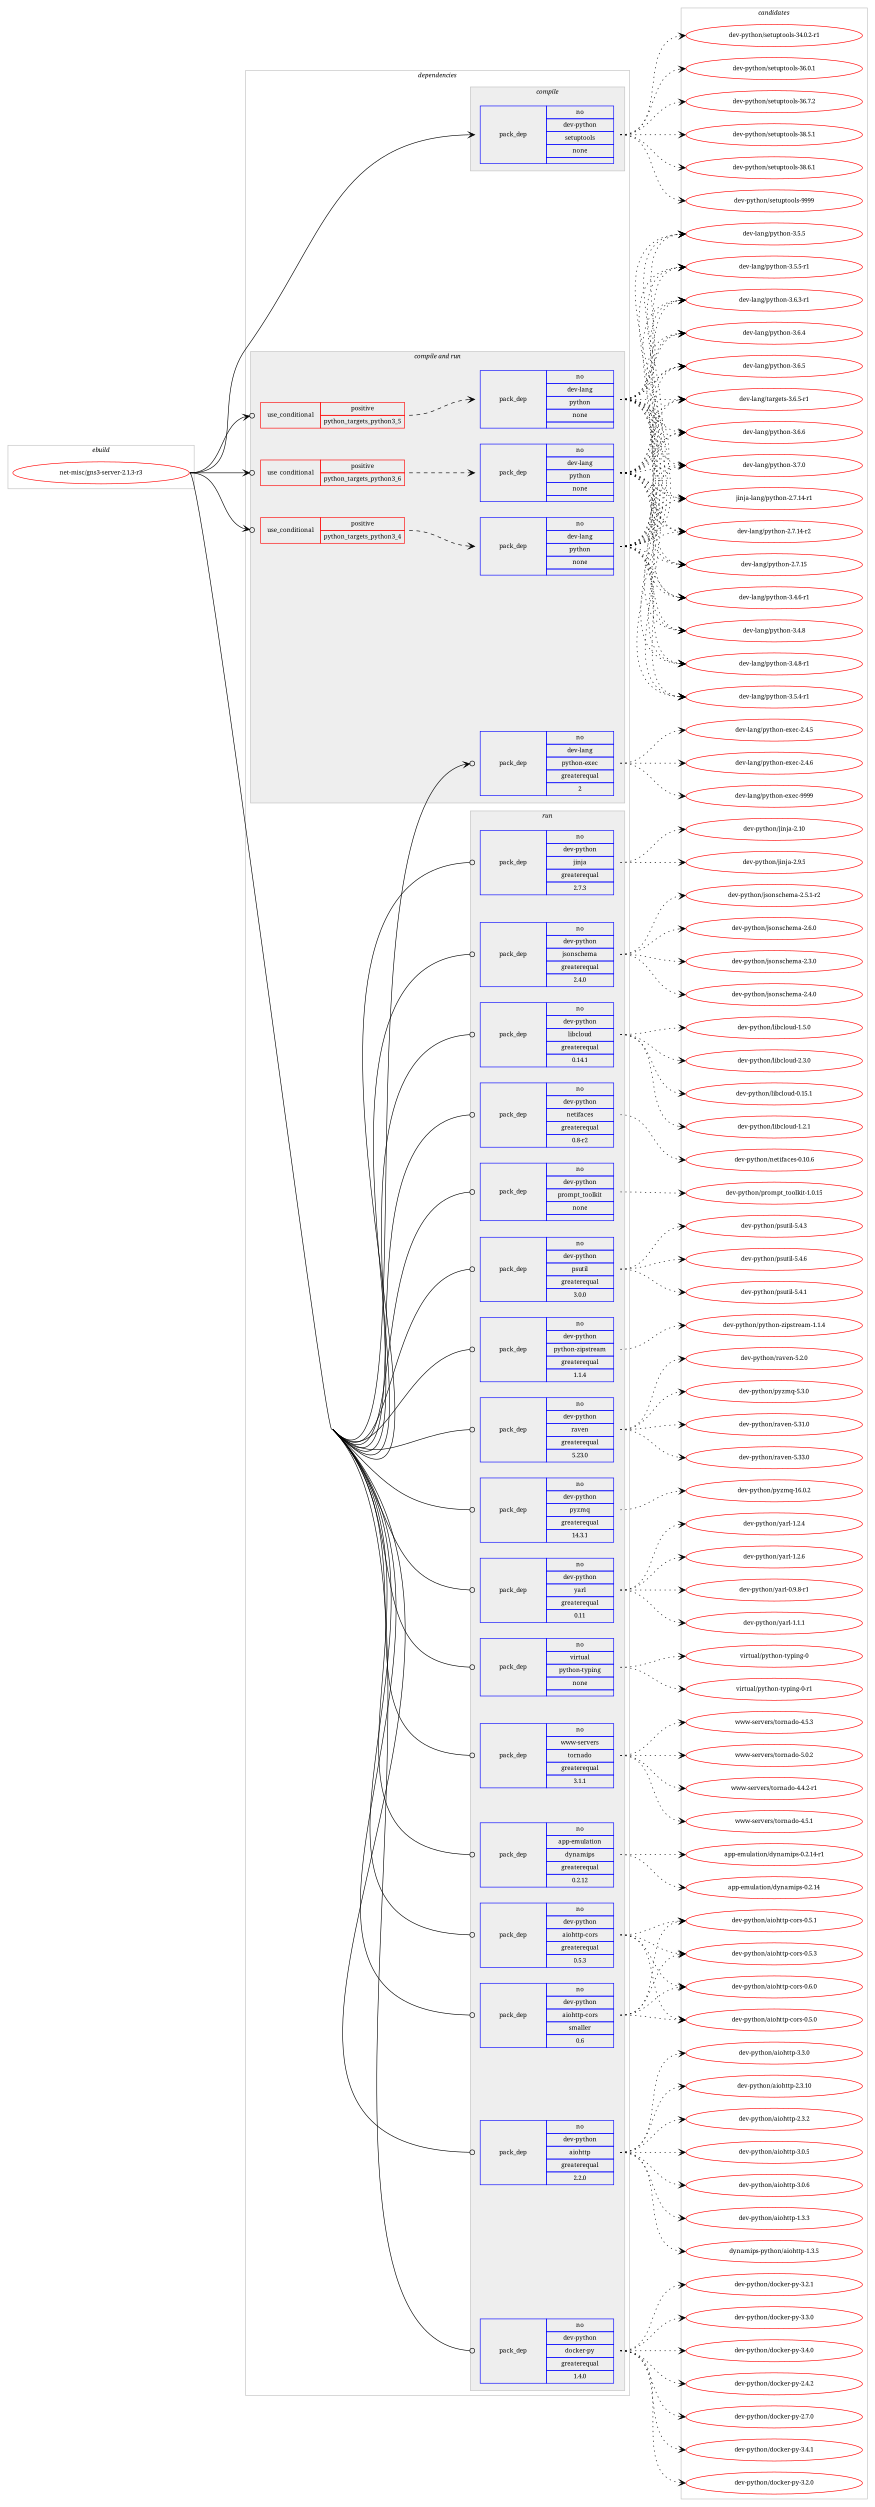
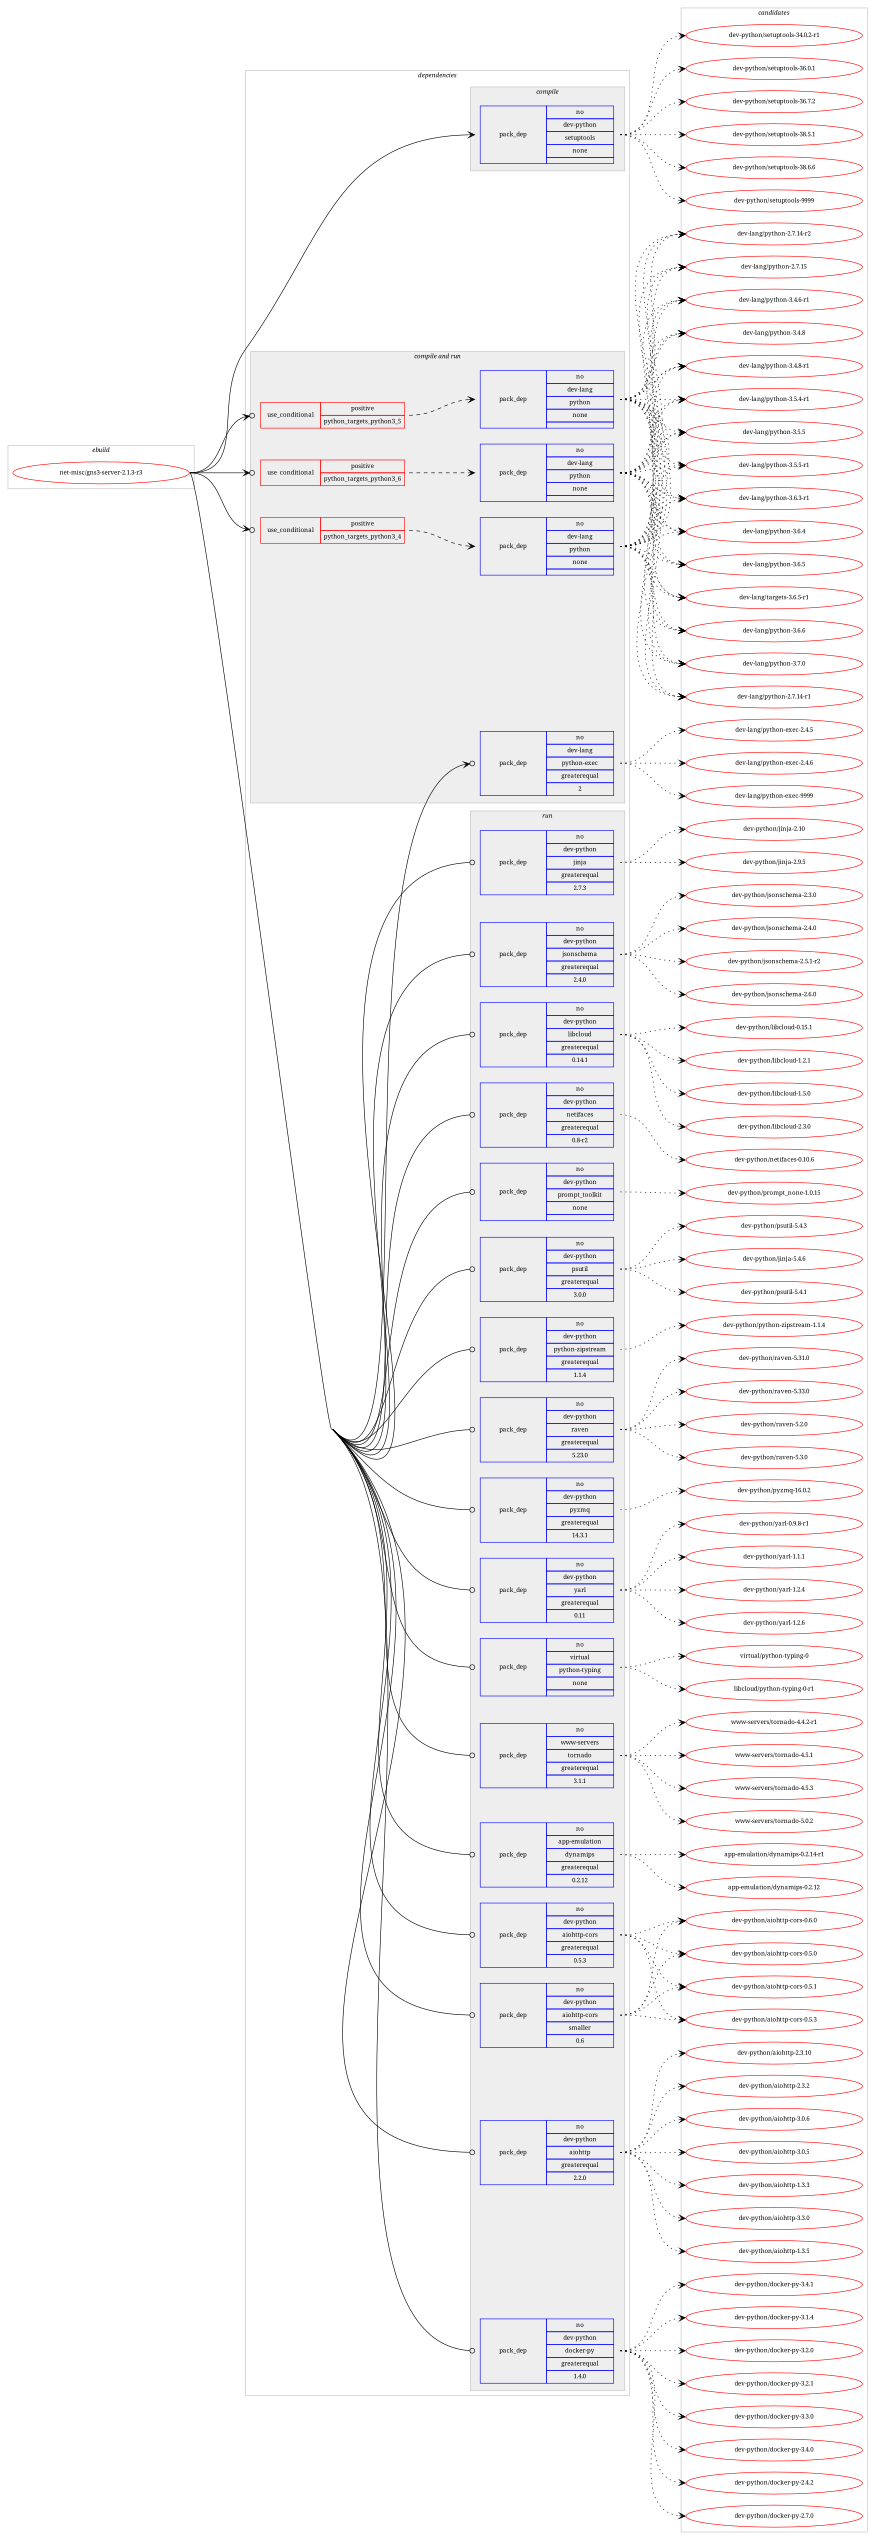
(774, 168) -> (774, 168)
(774, 499) -> (774, 697)
(774, 1193) -> (774, 1193)
(774, 1259) -> (774, 1259)
(774, 1392) -> (774, 1458)
(774, 1689) -> (774, 1689)
(774, 1888) -> (774, 1888)
(774, 2252) -> (774, 2252)
none -> (774, 2318)
